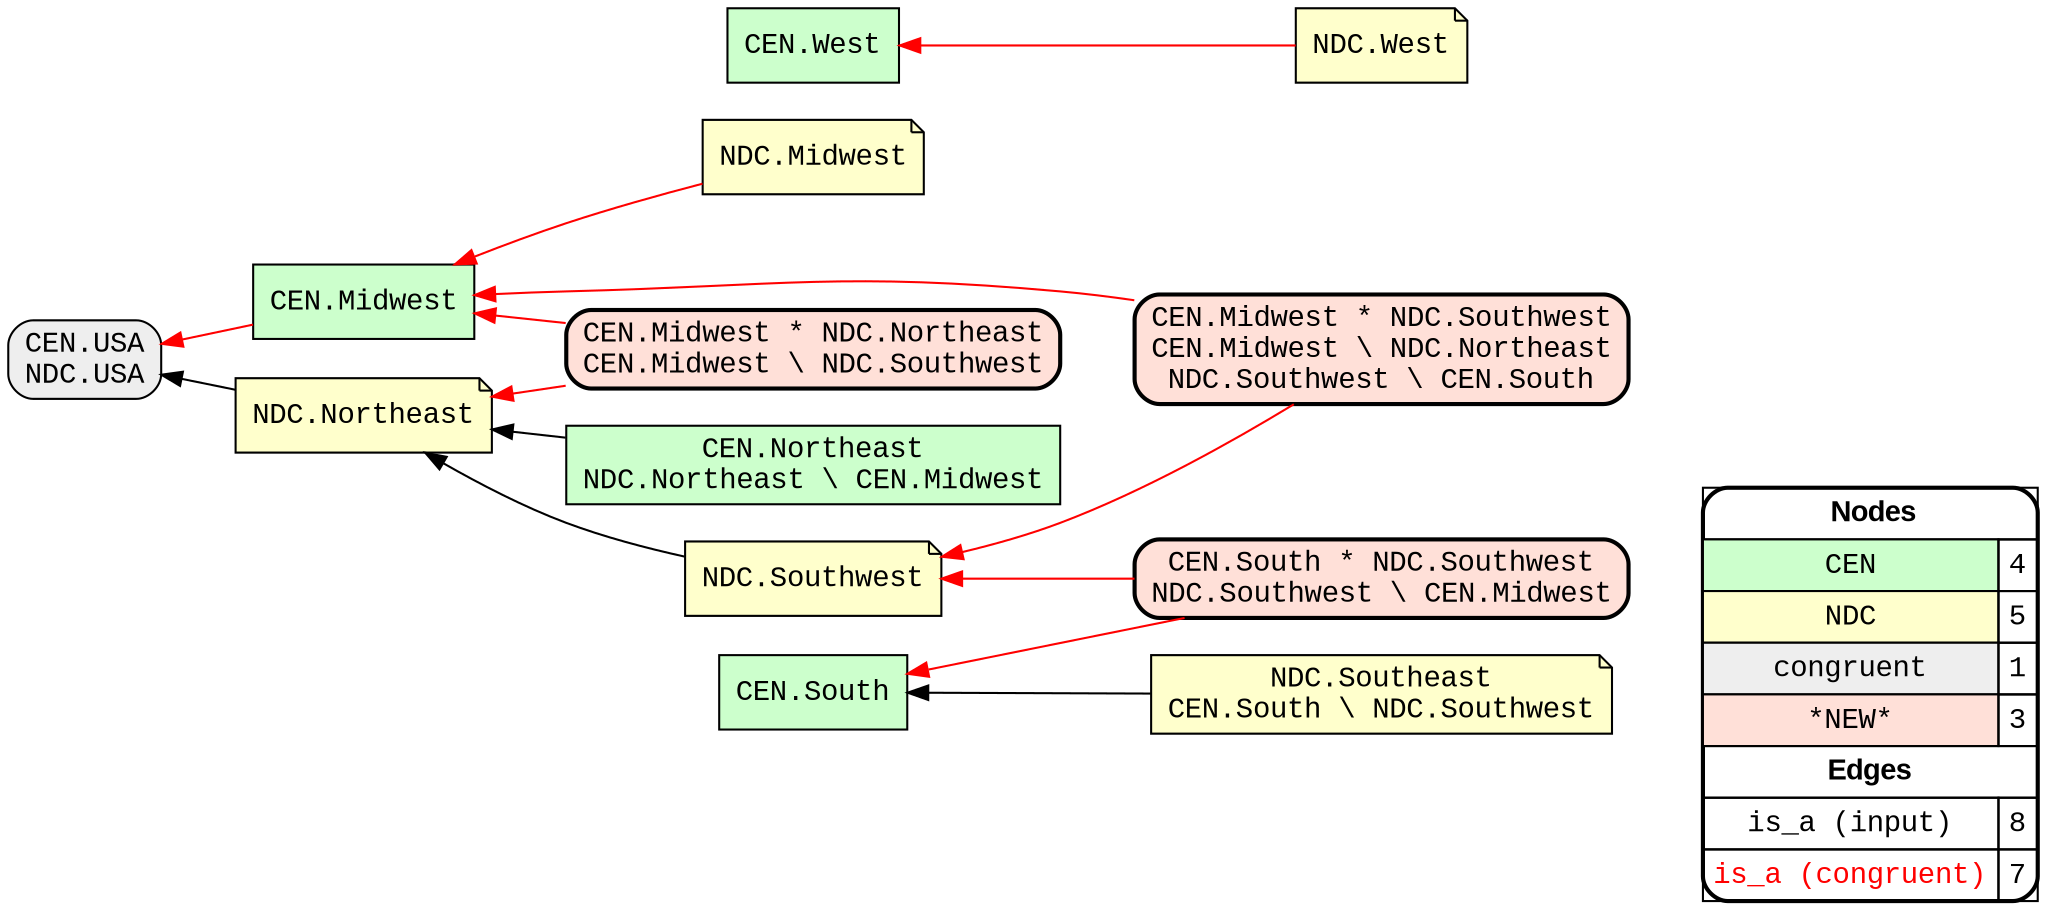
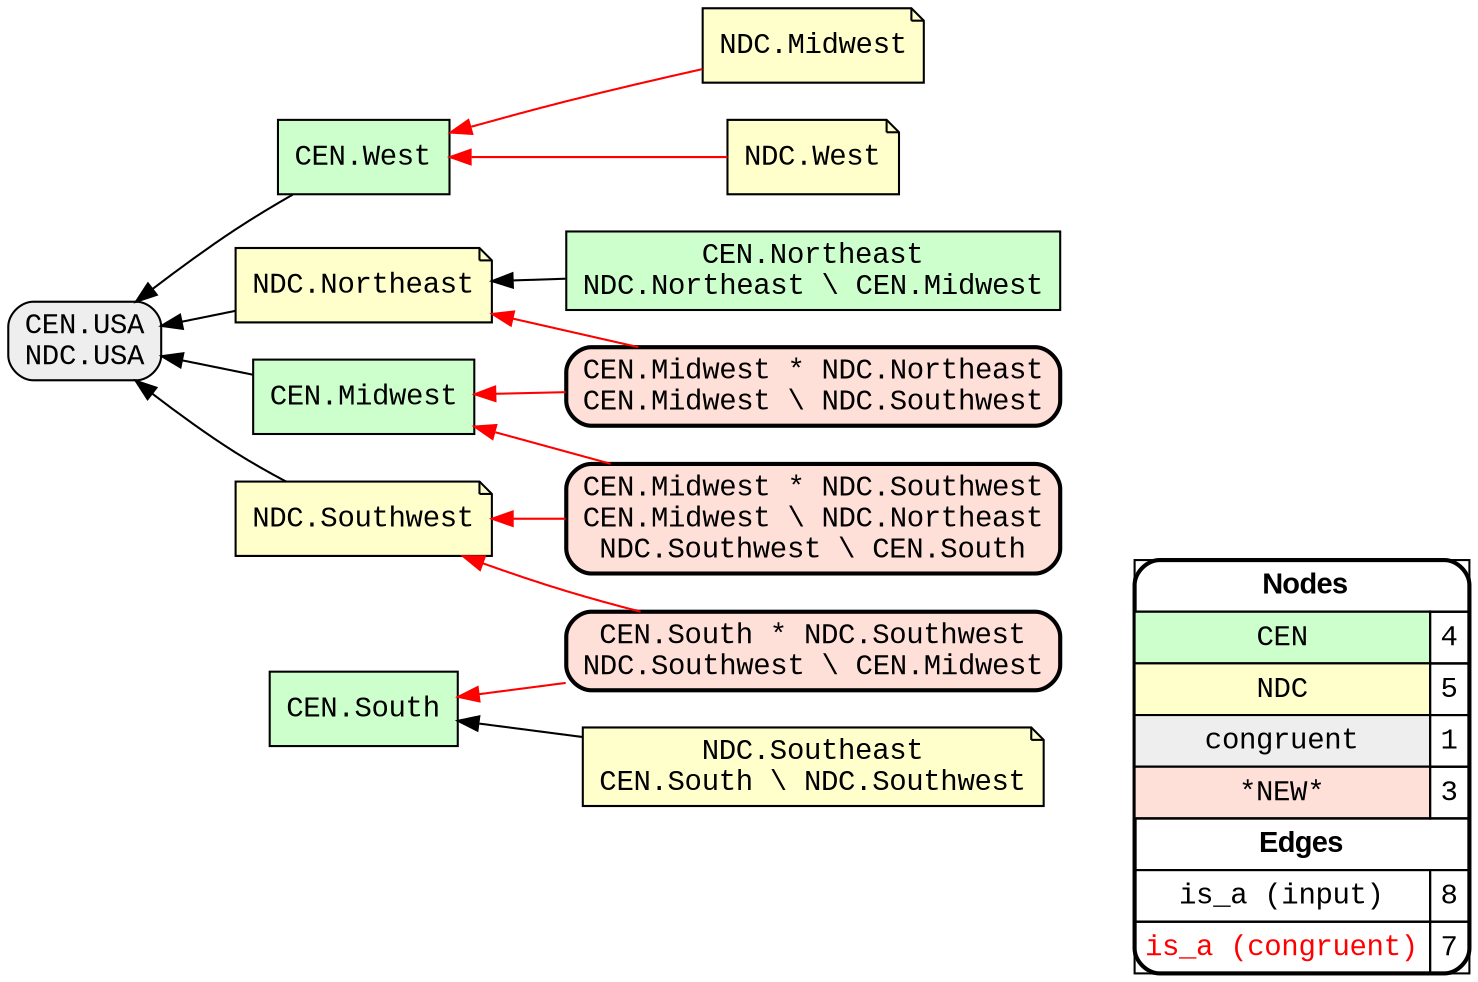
(587, 216) -> (586, 96)
none -> (221, 239)
(218, 332) -> (218, 368)
(560, 520) -> (217, 441)
